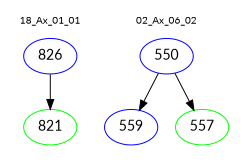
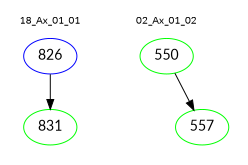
(167, 21) -> (167, 21)
(167, 56) -> (167, 56)
(50, 127) -> (50, 127)
(131, 127) -> none
